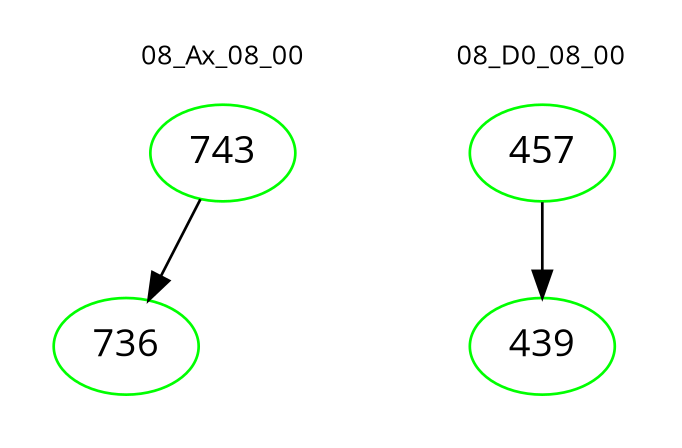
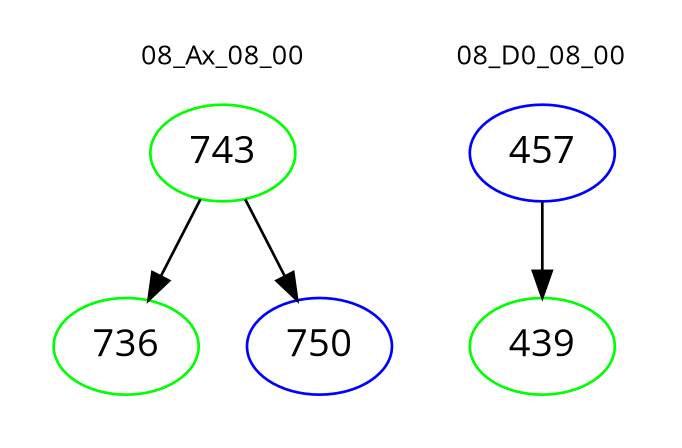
(542, 153) -> (542, 153)
none -> (319, 346)
